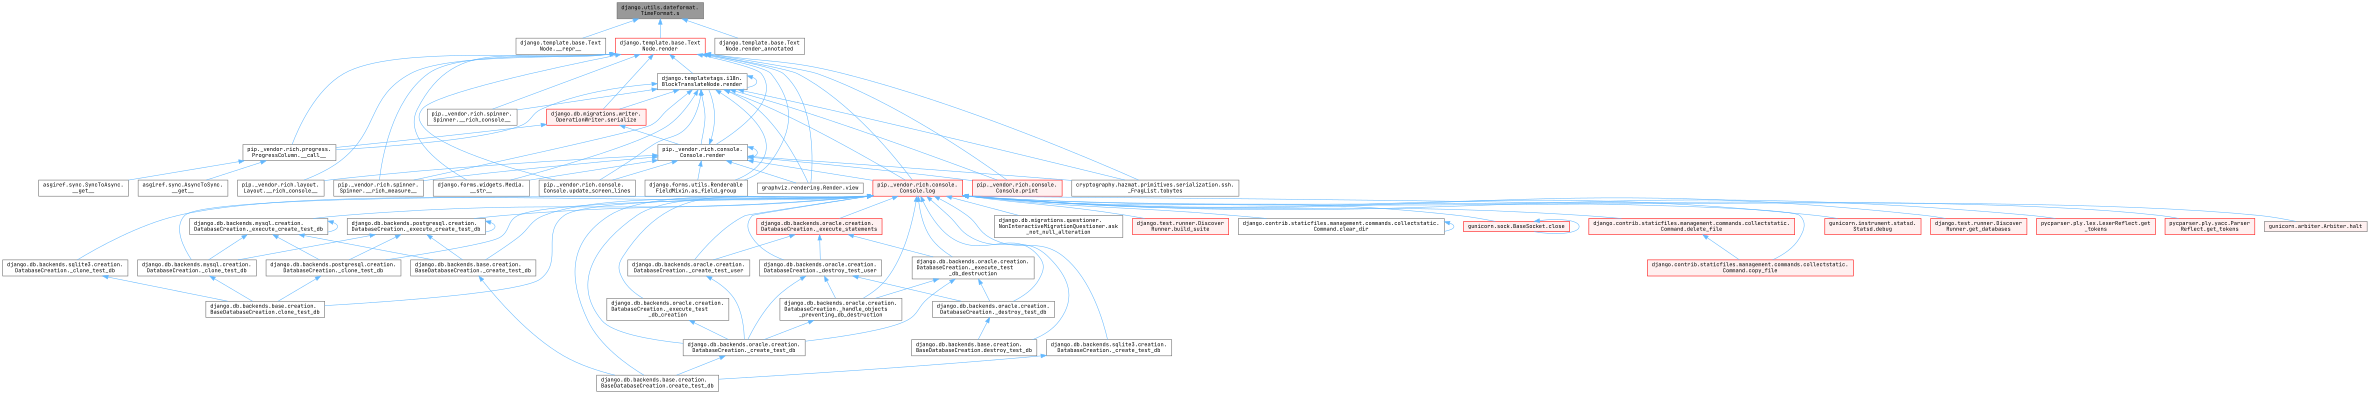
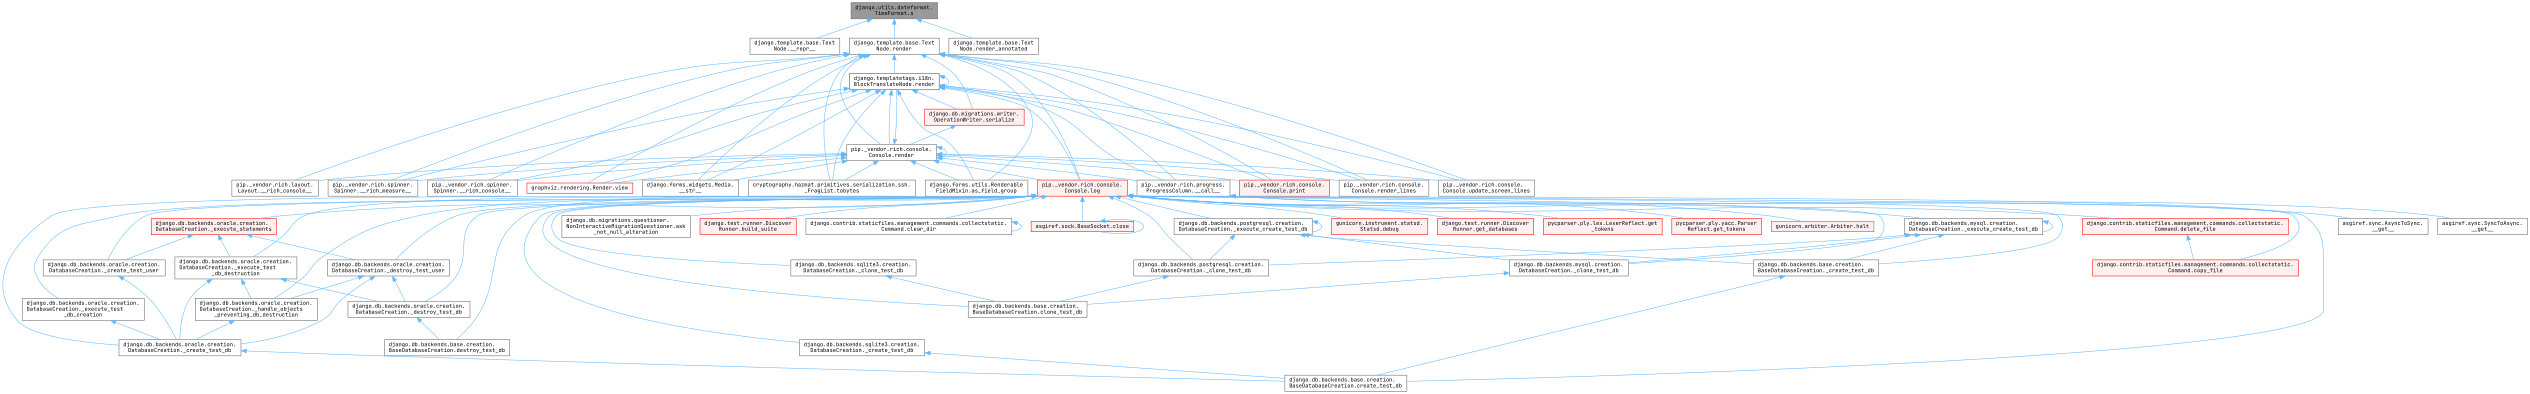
(660, 46) -> (894, 46)
(702, 82) -> (894, 82)
(444, 136) -> (1040, 169)
none -> (687, 165)
(810, 188) -> (580, 188)
none -> (1384, 188)
(1517, 227) -> (1082, 227)
